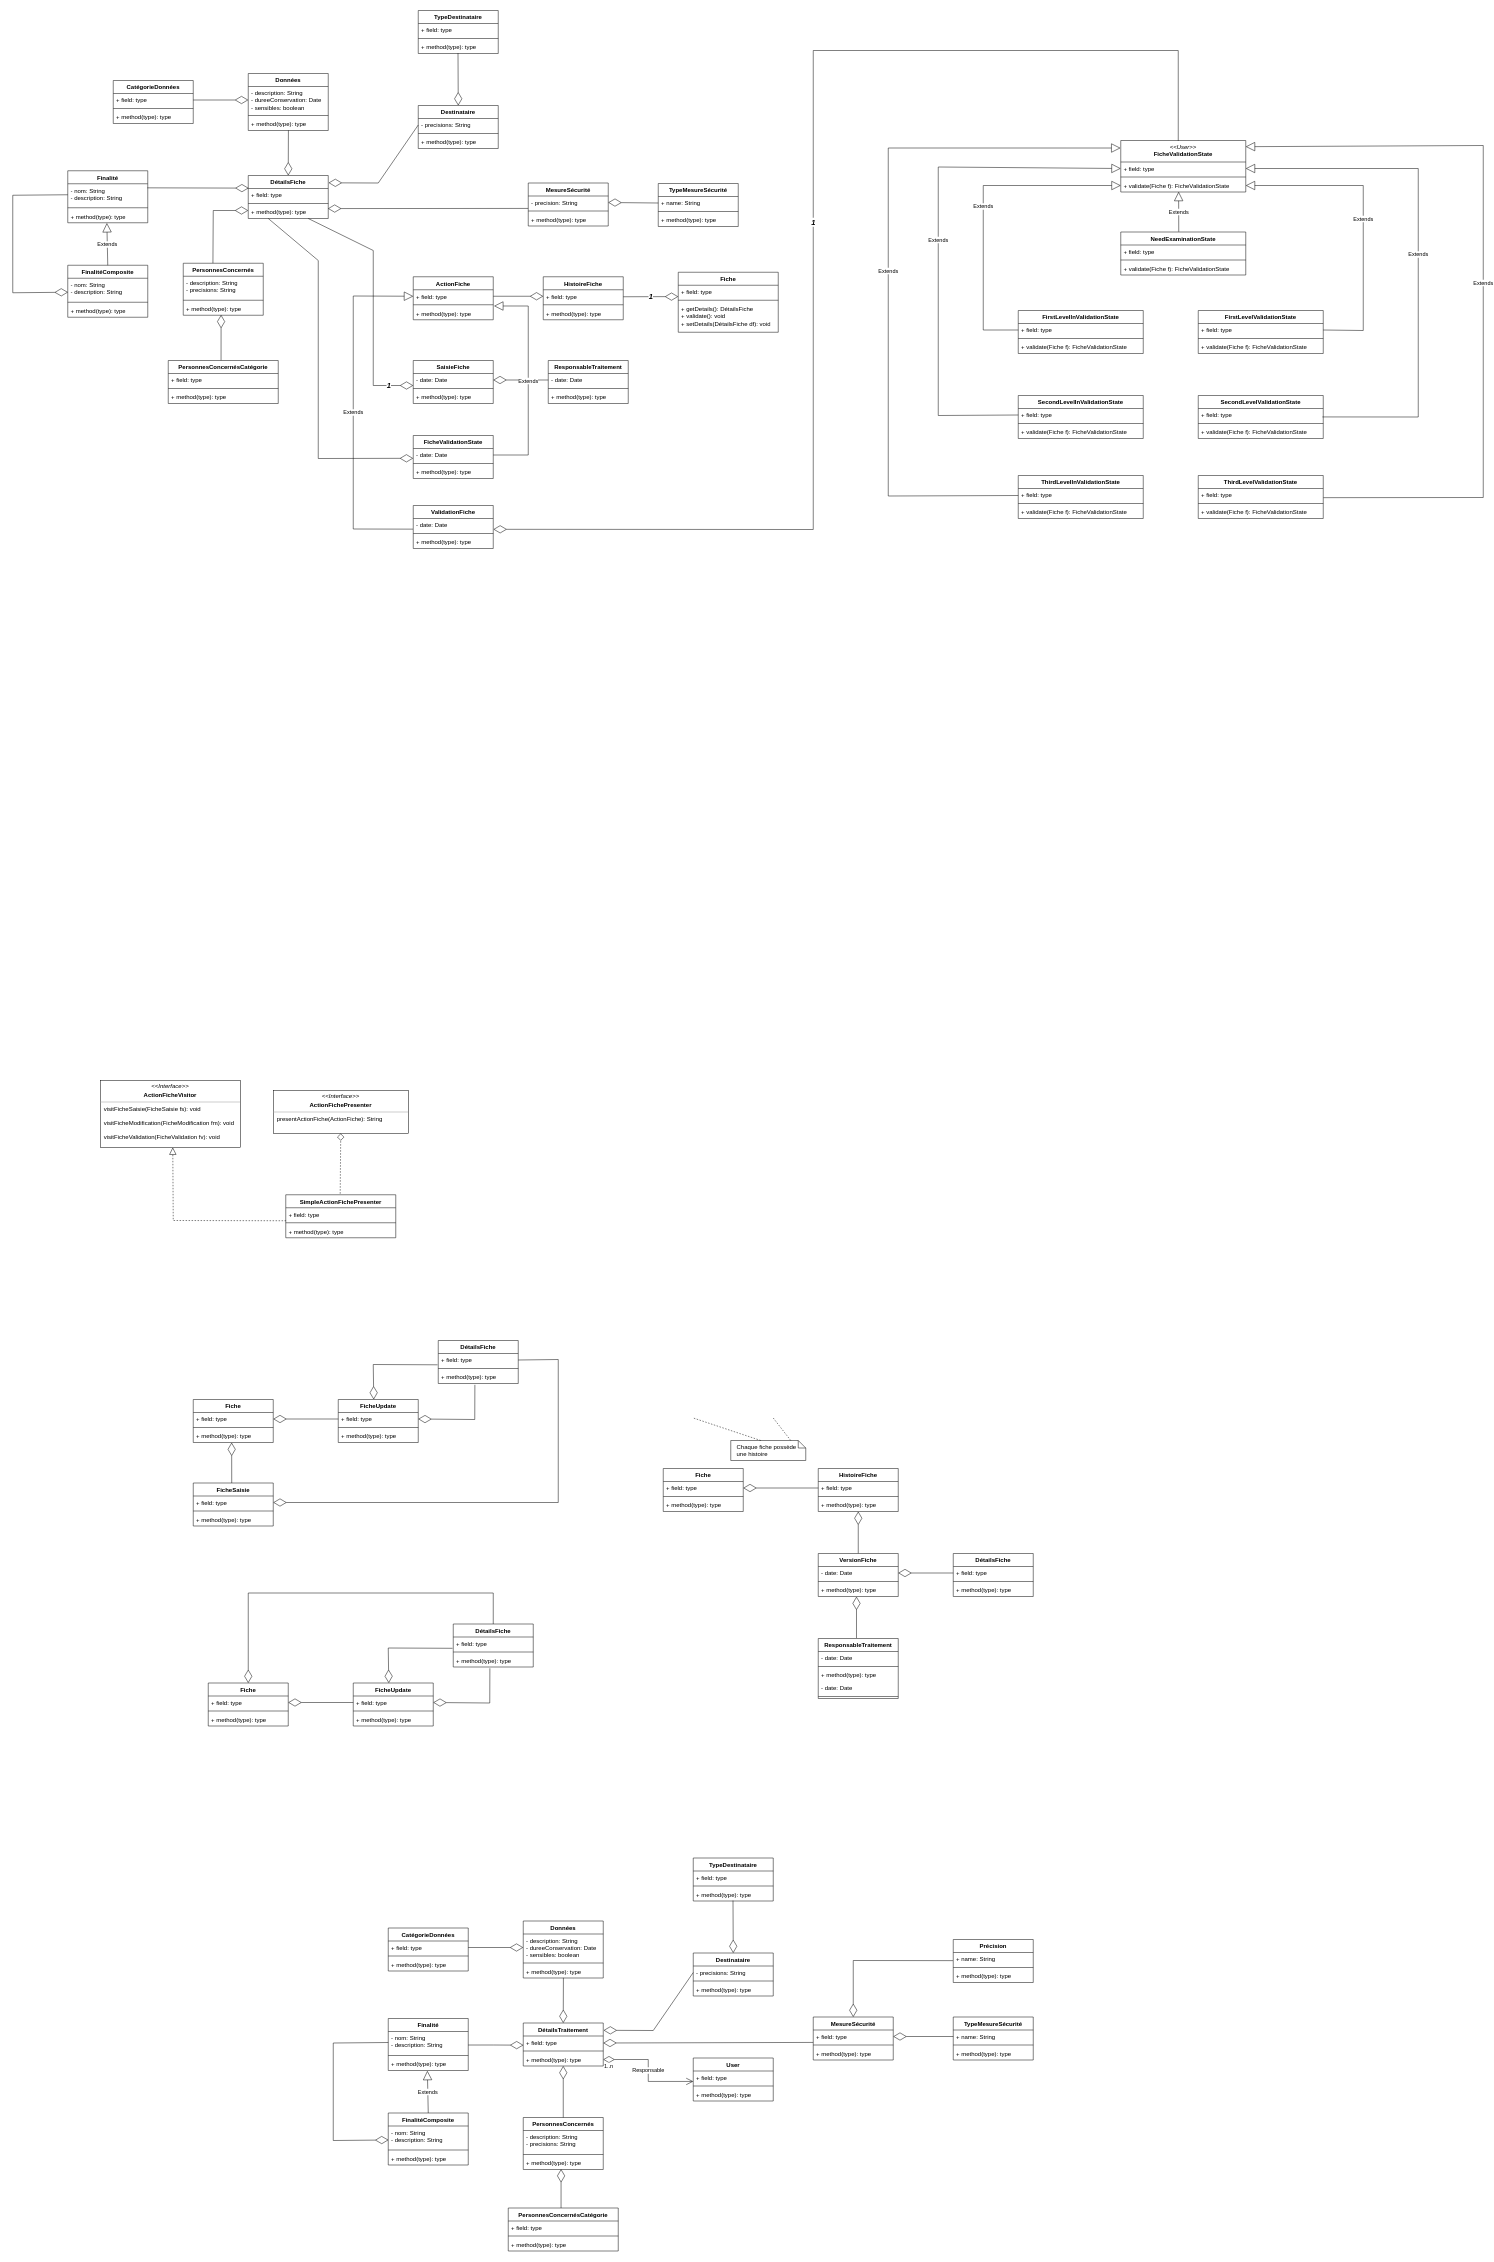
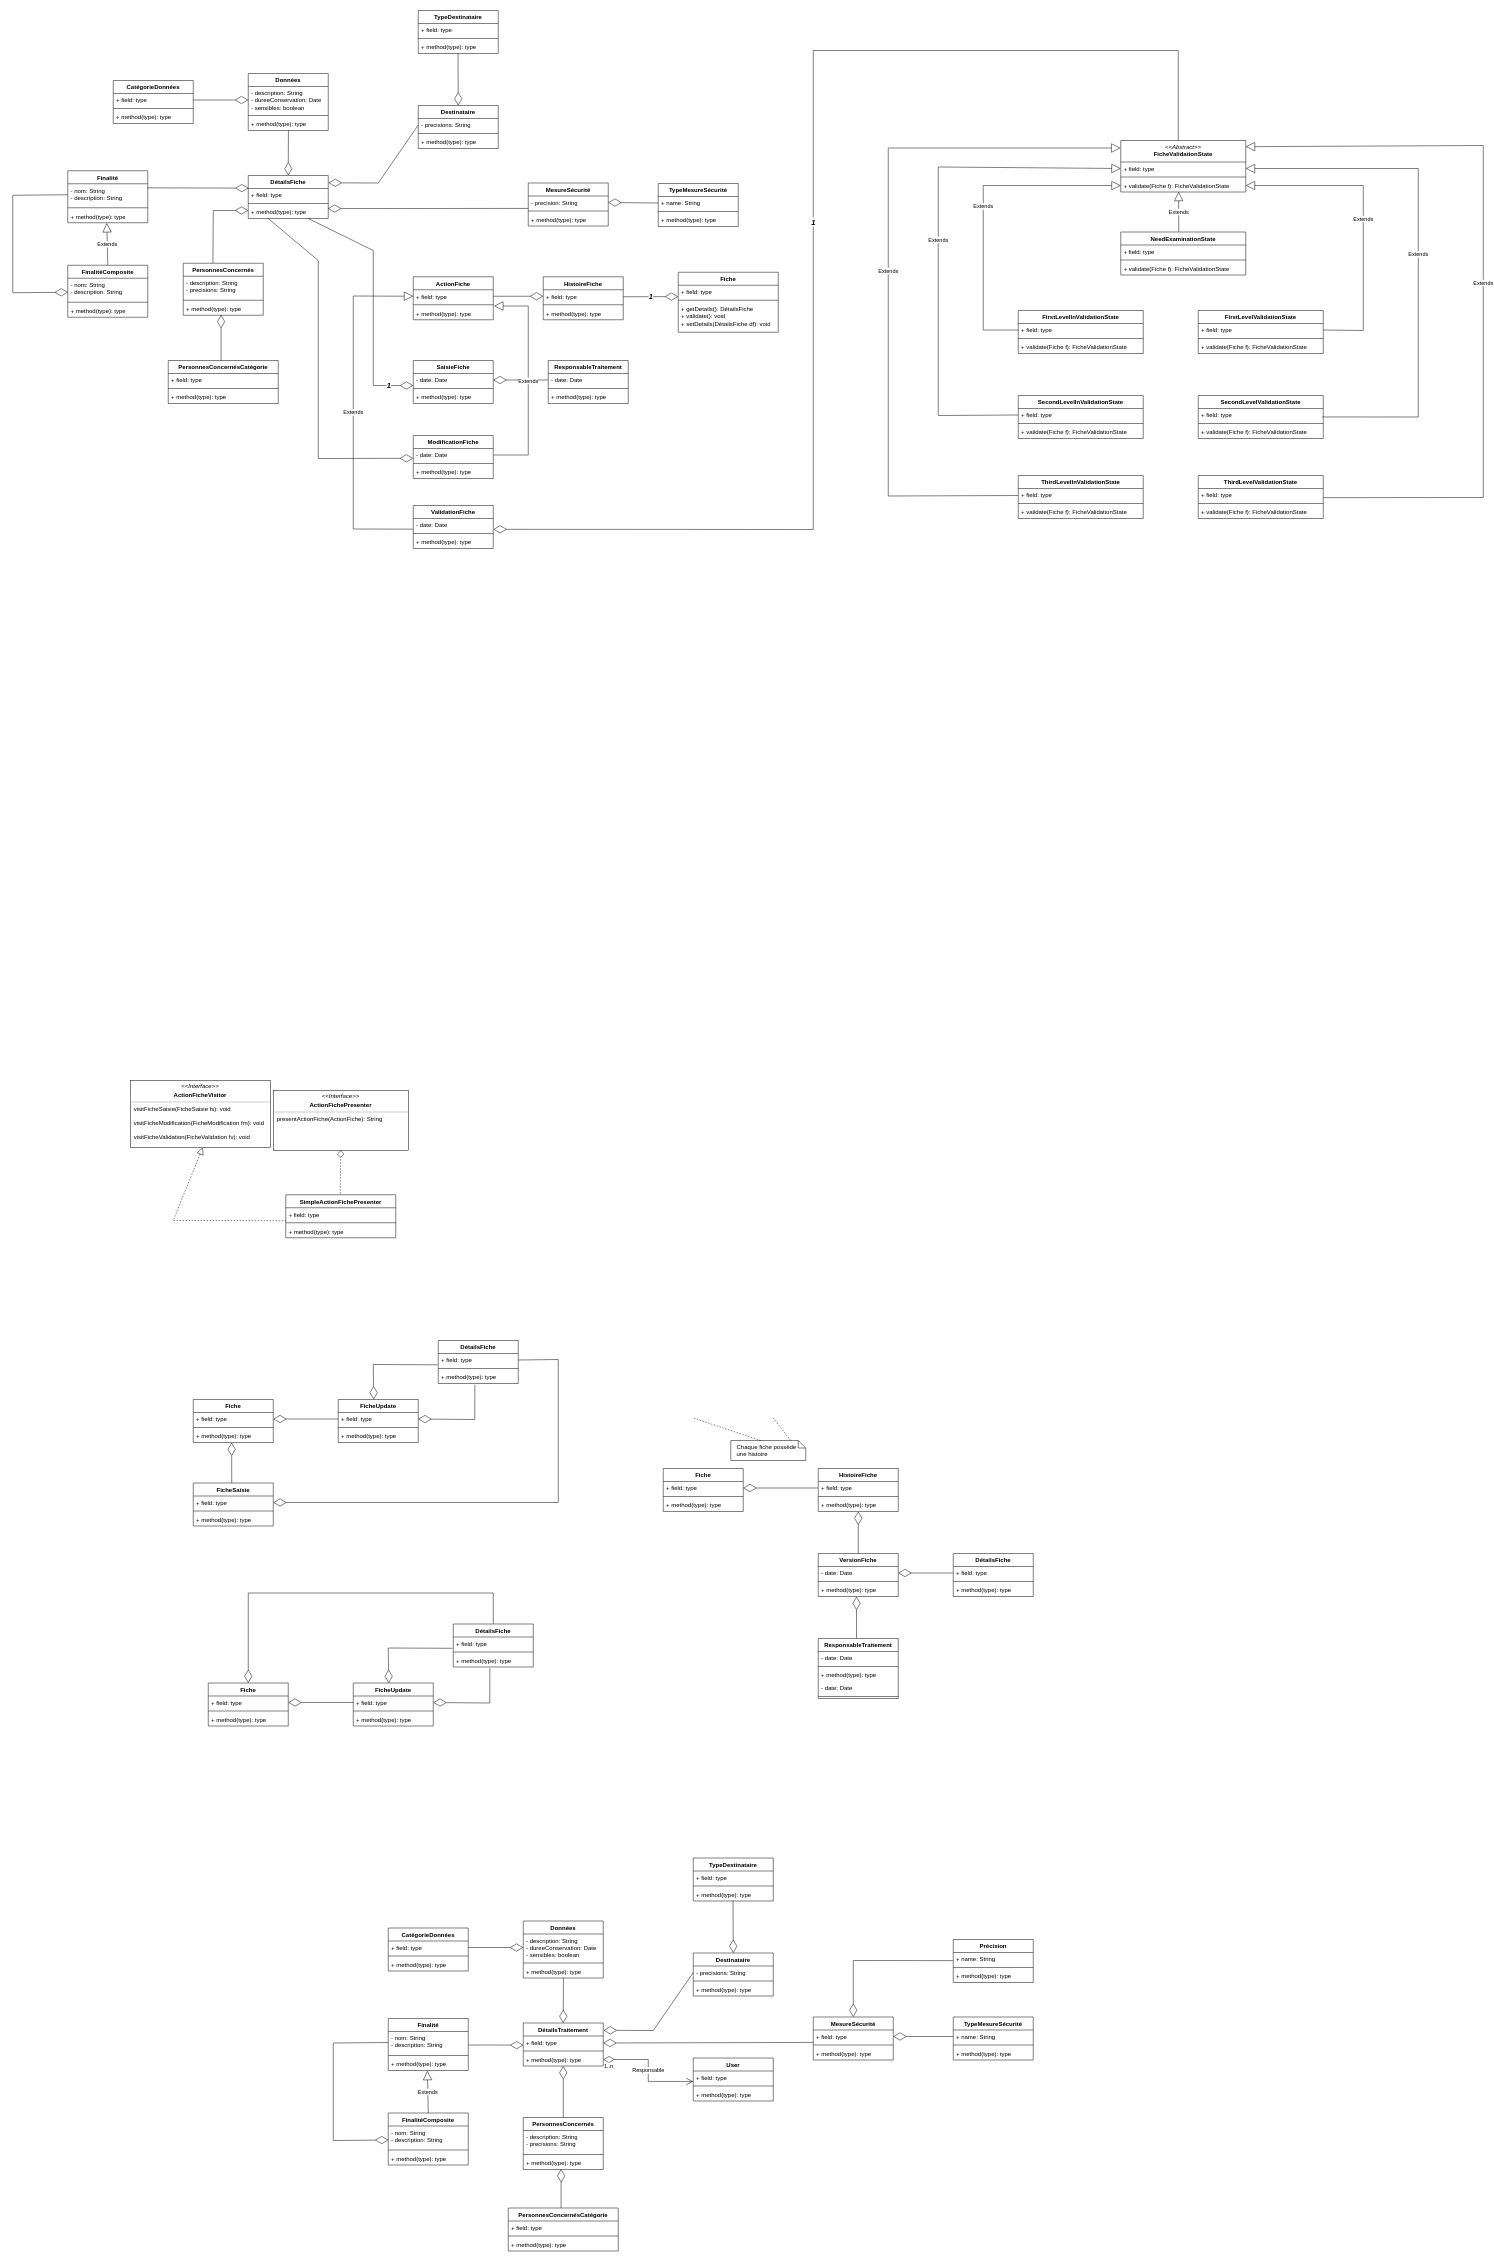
(1183, 151) -> (1183, 151)
(453, 442) -> (453, 442)
(341, 1112) -> (341, 1120)
(170, 1114) -> (200, 1114)
